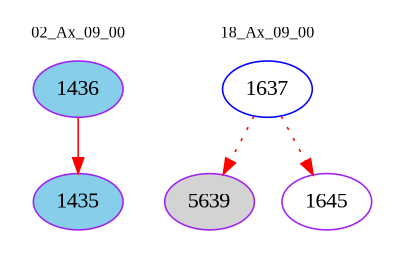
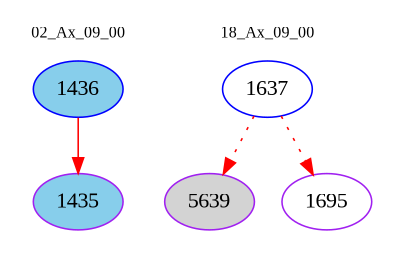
(78, 89) -> (78, 89)
(327, 202) -> (327, 202)
